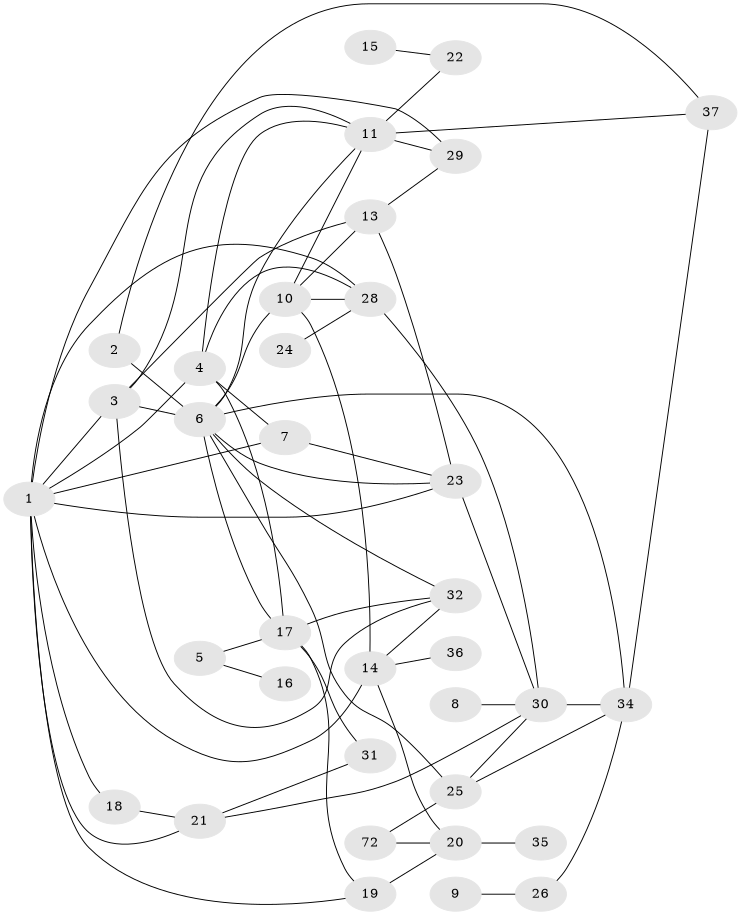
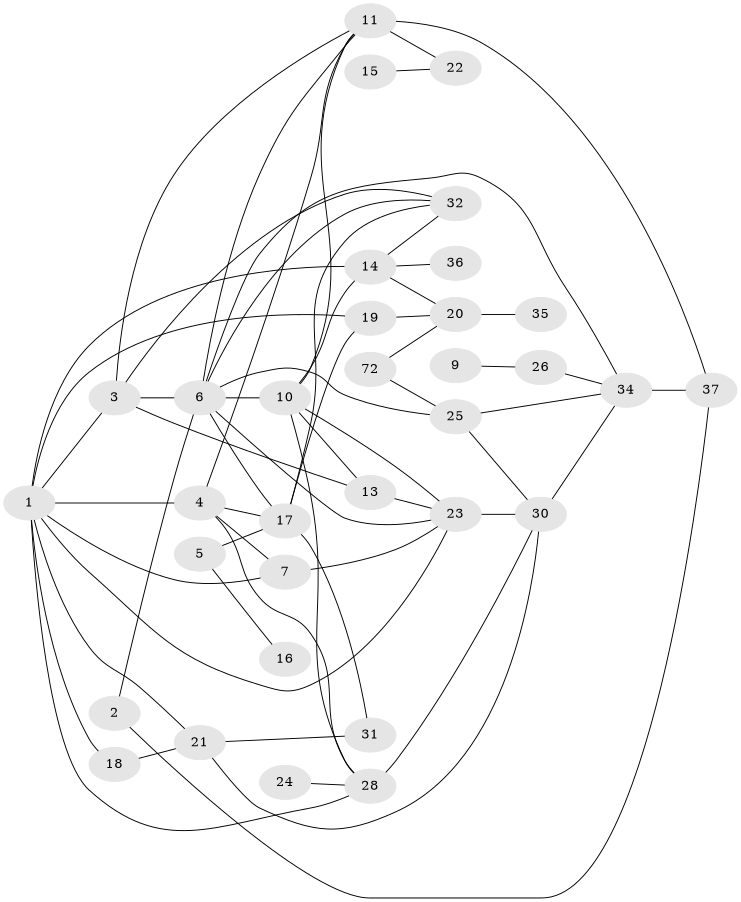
(456, 156) -> none
none -> (374, 452)
(456, 705) -> none
